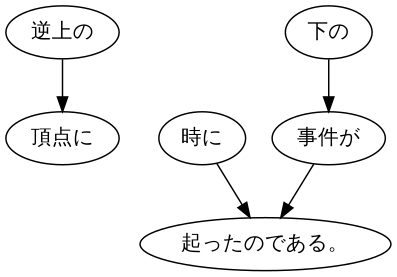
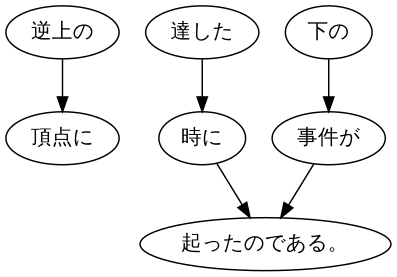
none -> (202, 32)
